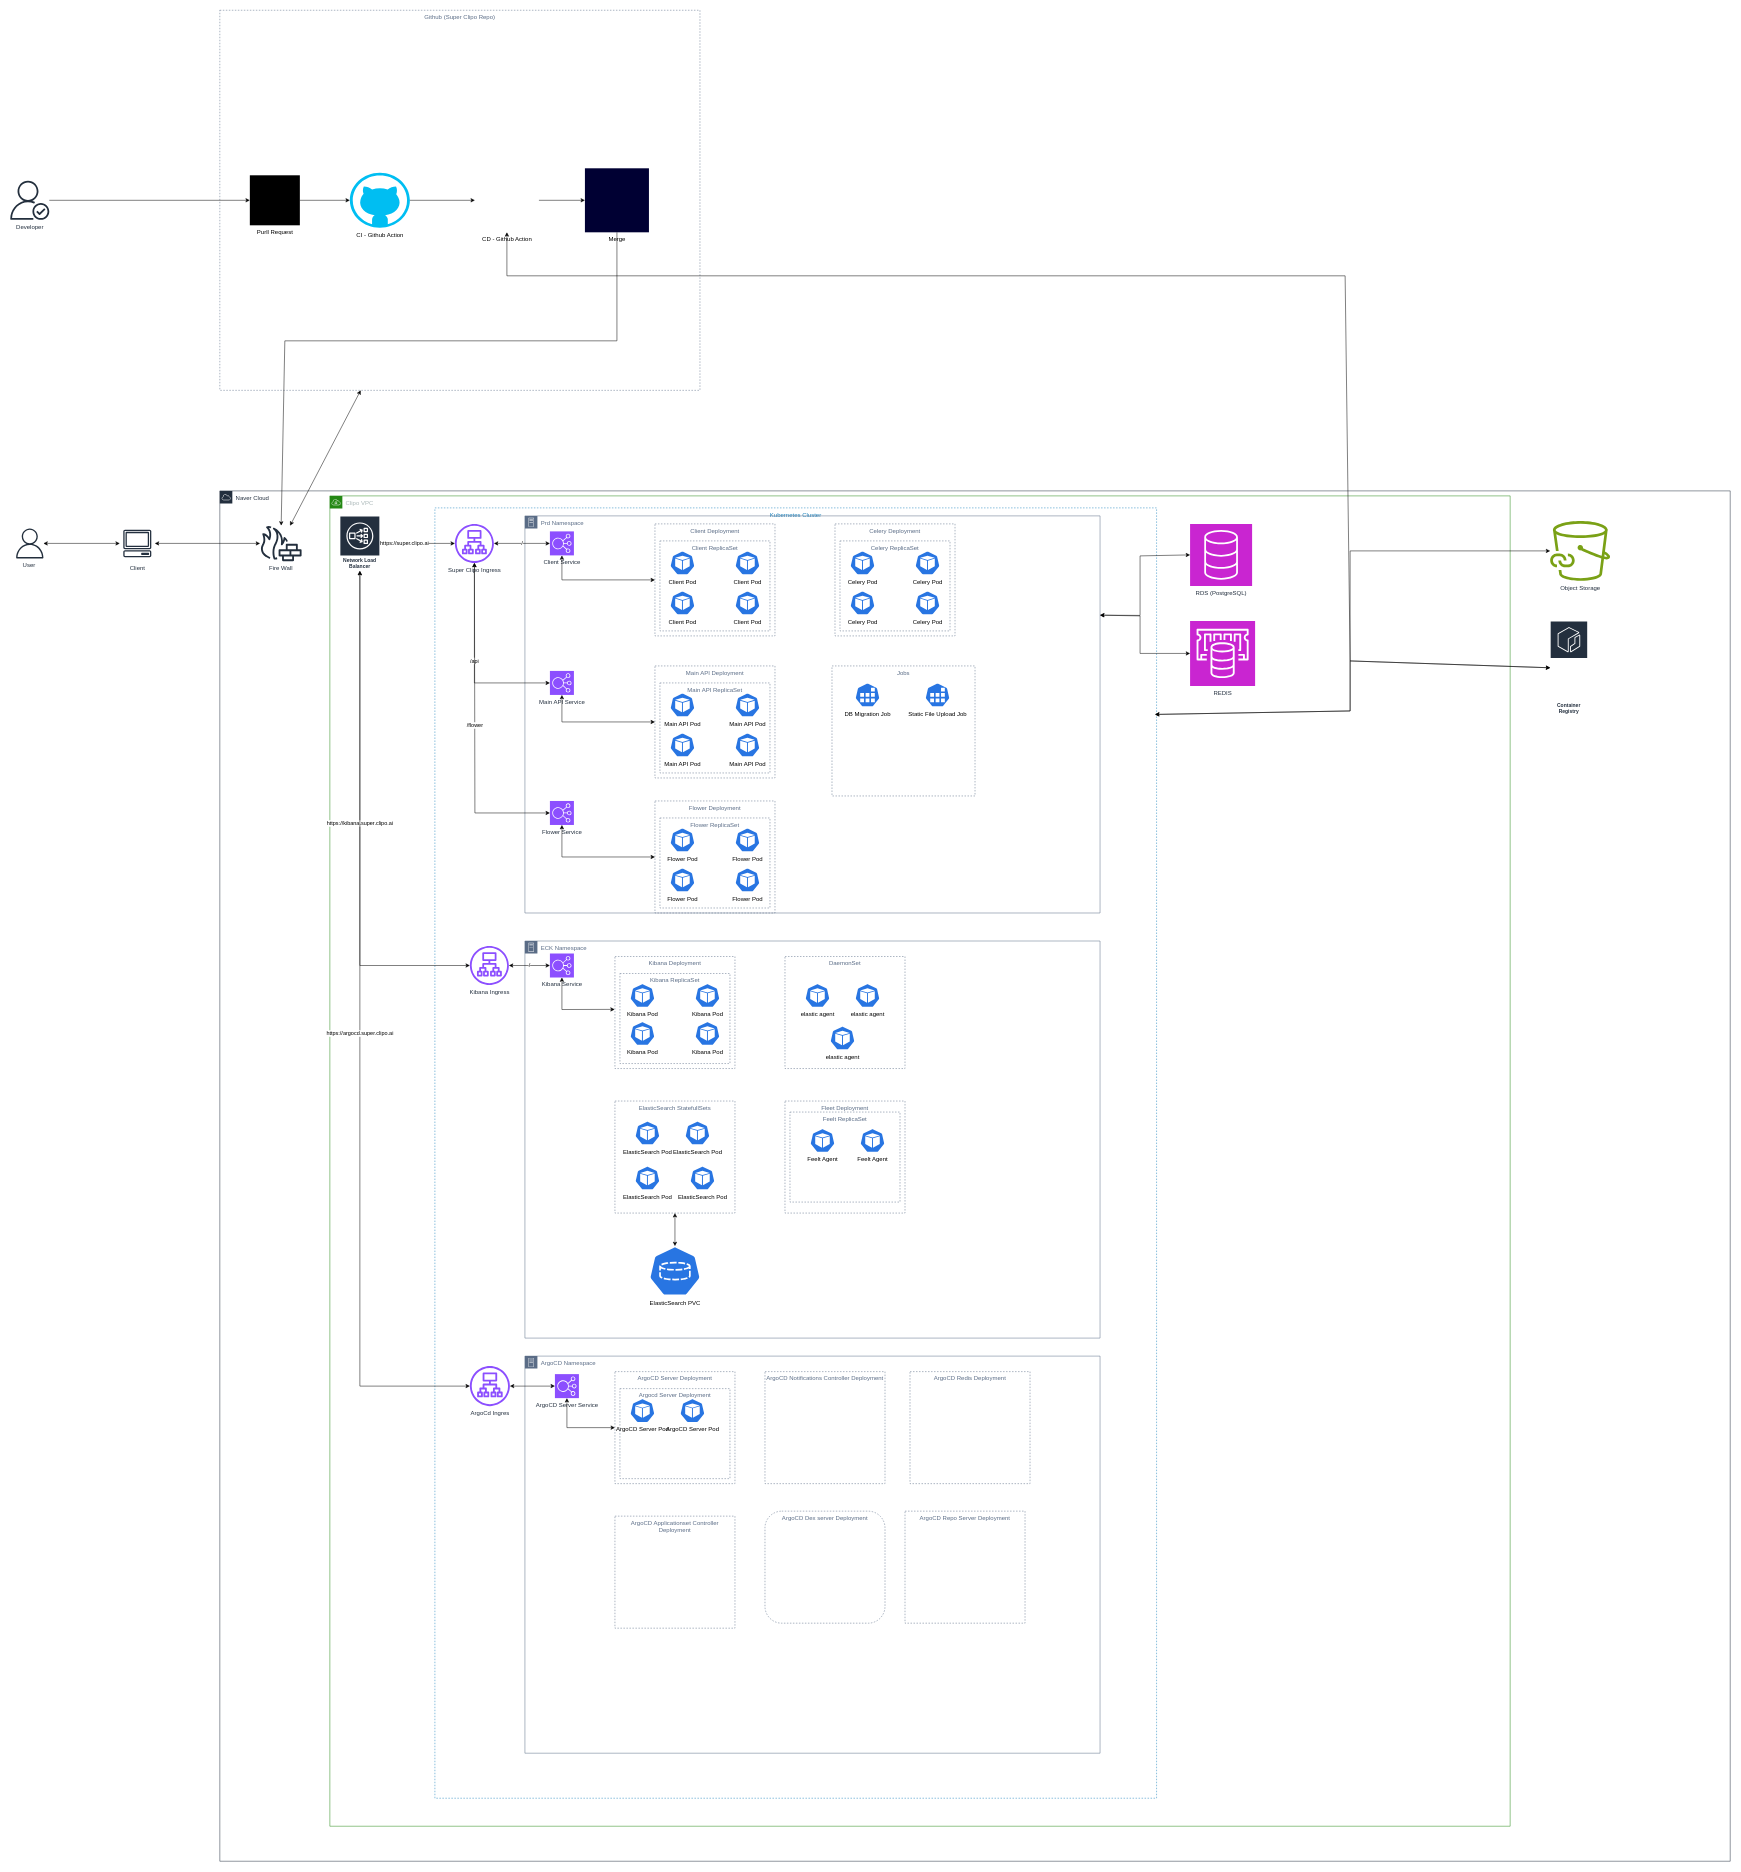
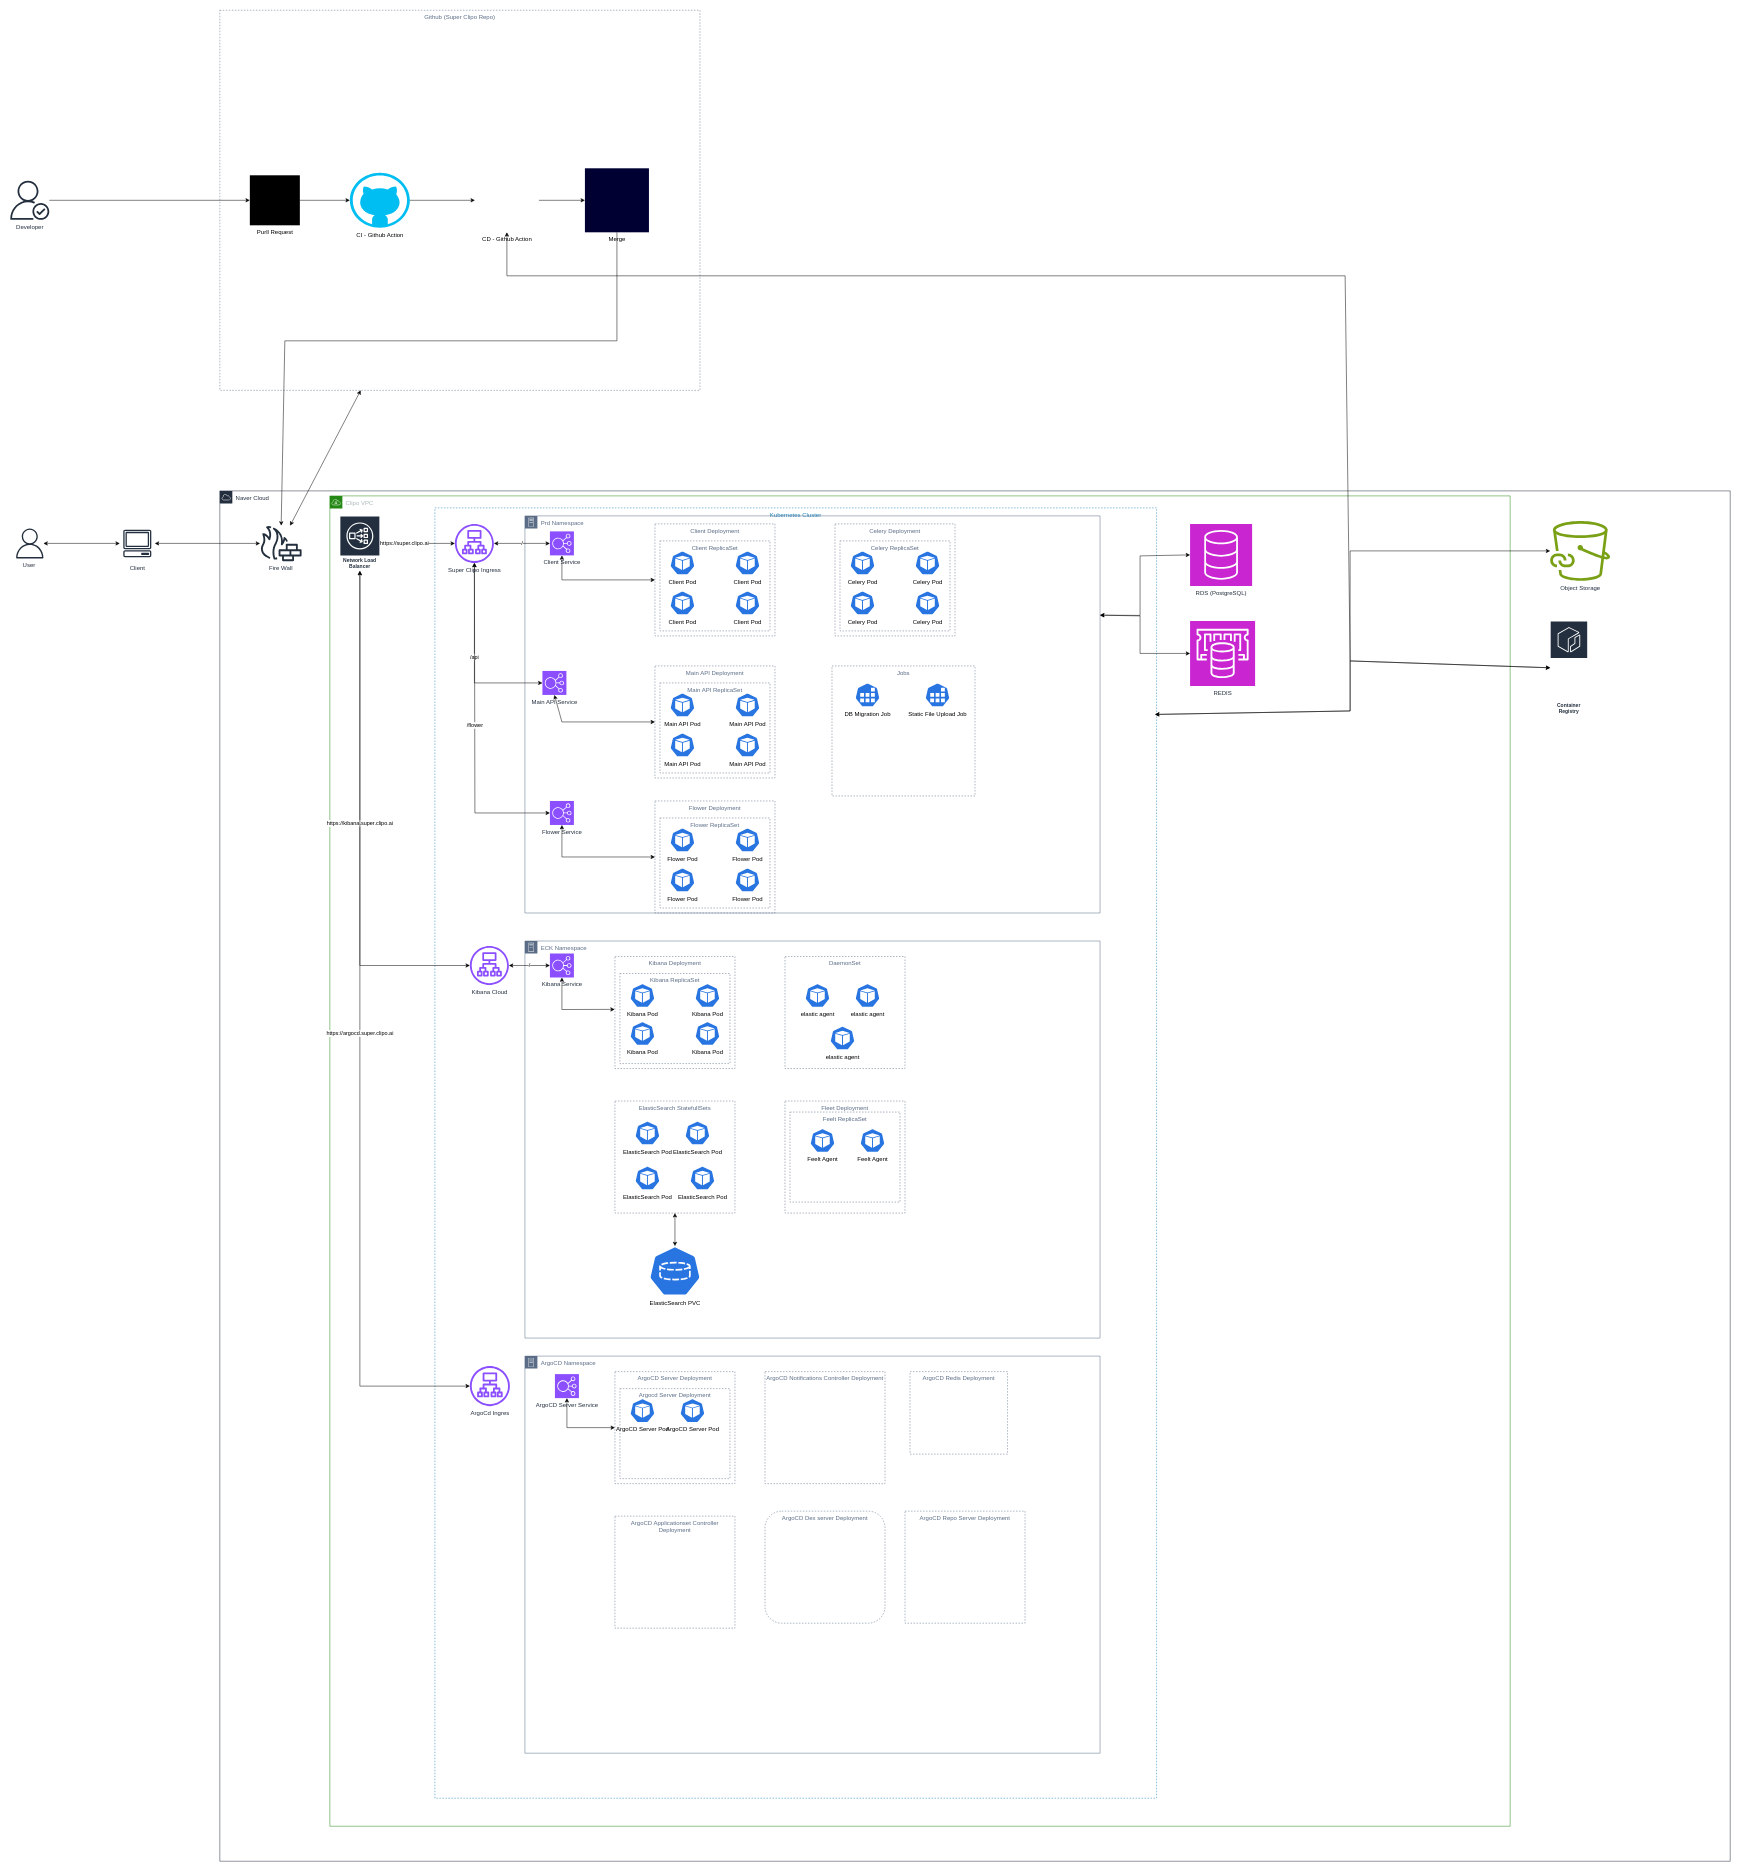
(562, 683) -> (554, 683)
(490, 992) -> (490, 992)
(550, 1386) -> none
(970, 1427) -> (959, 1413)
